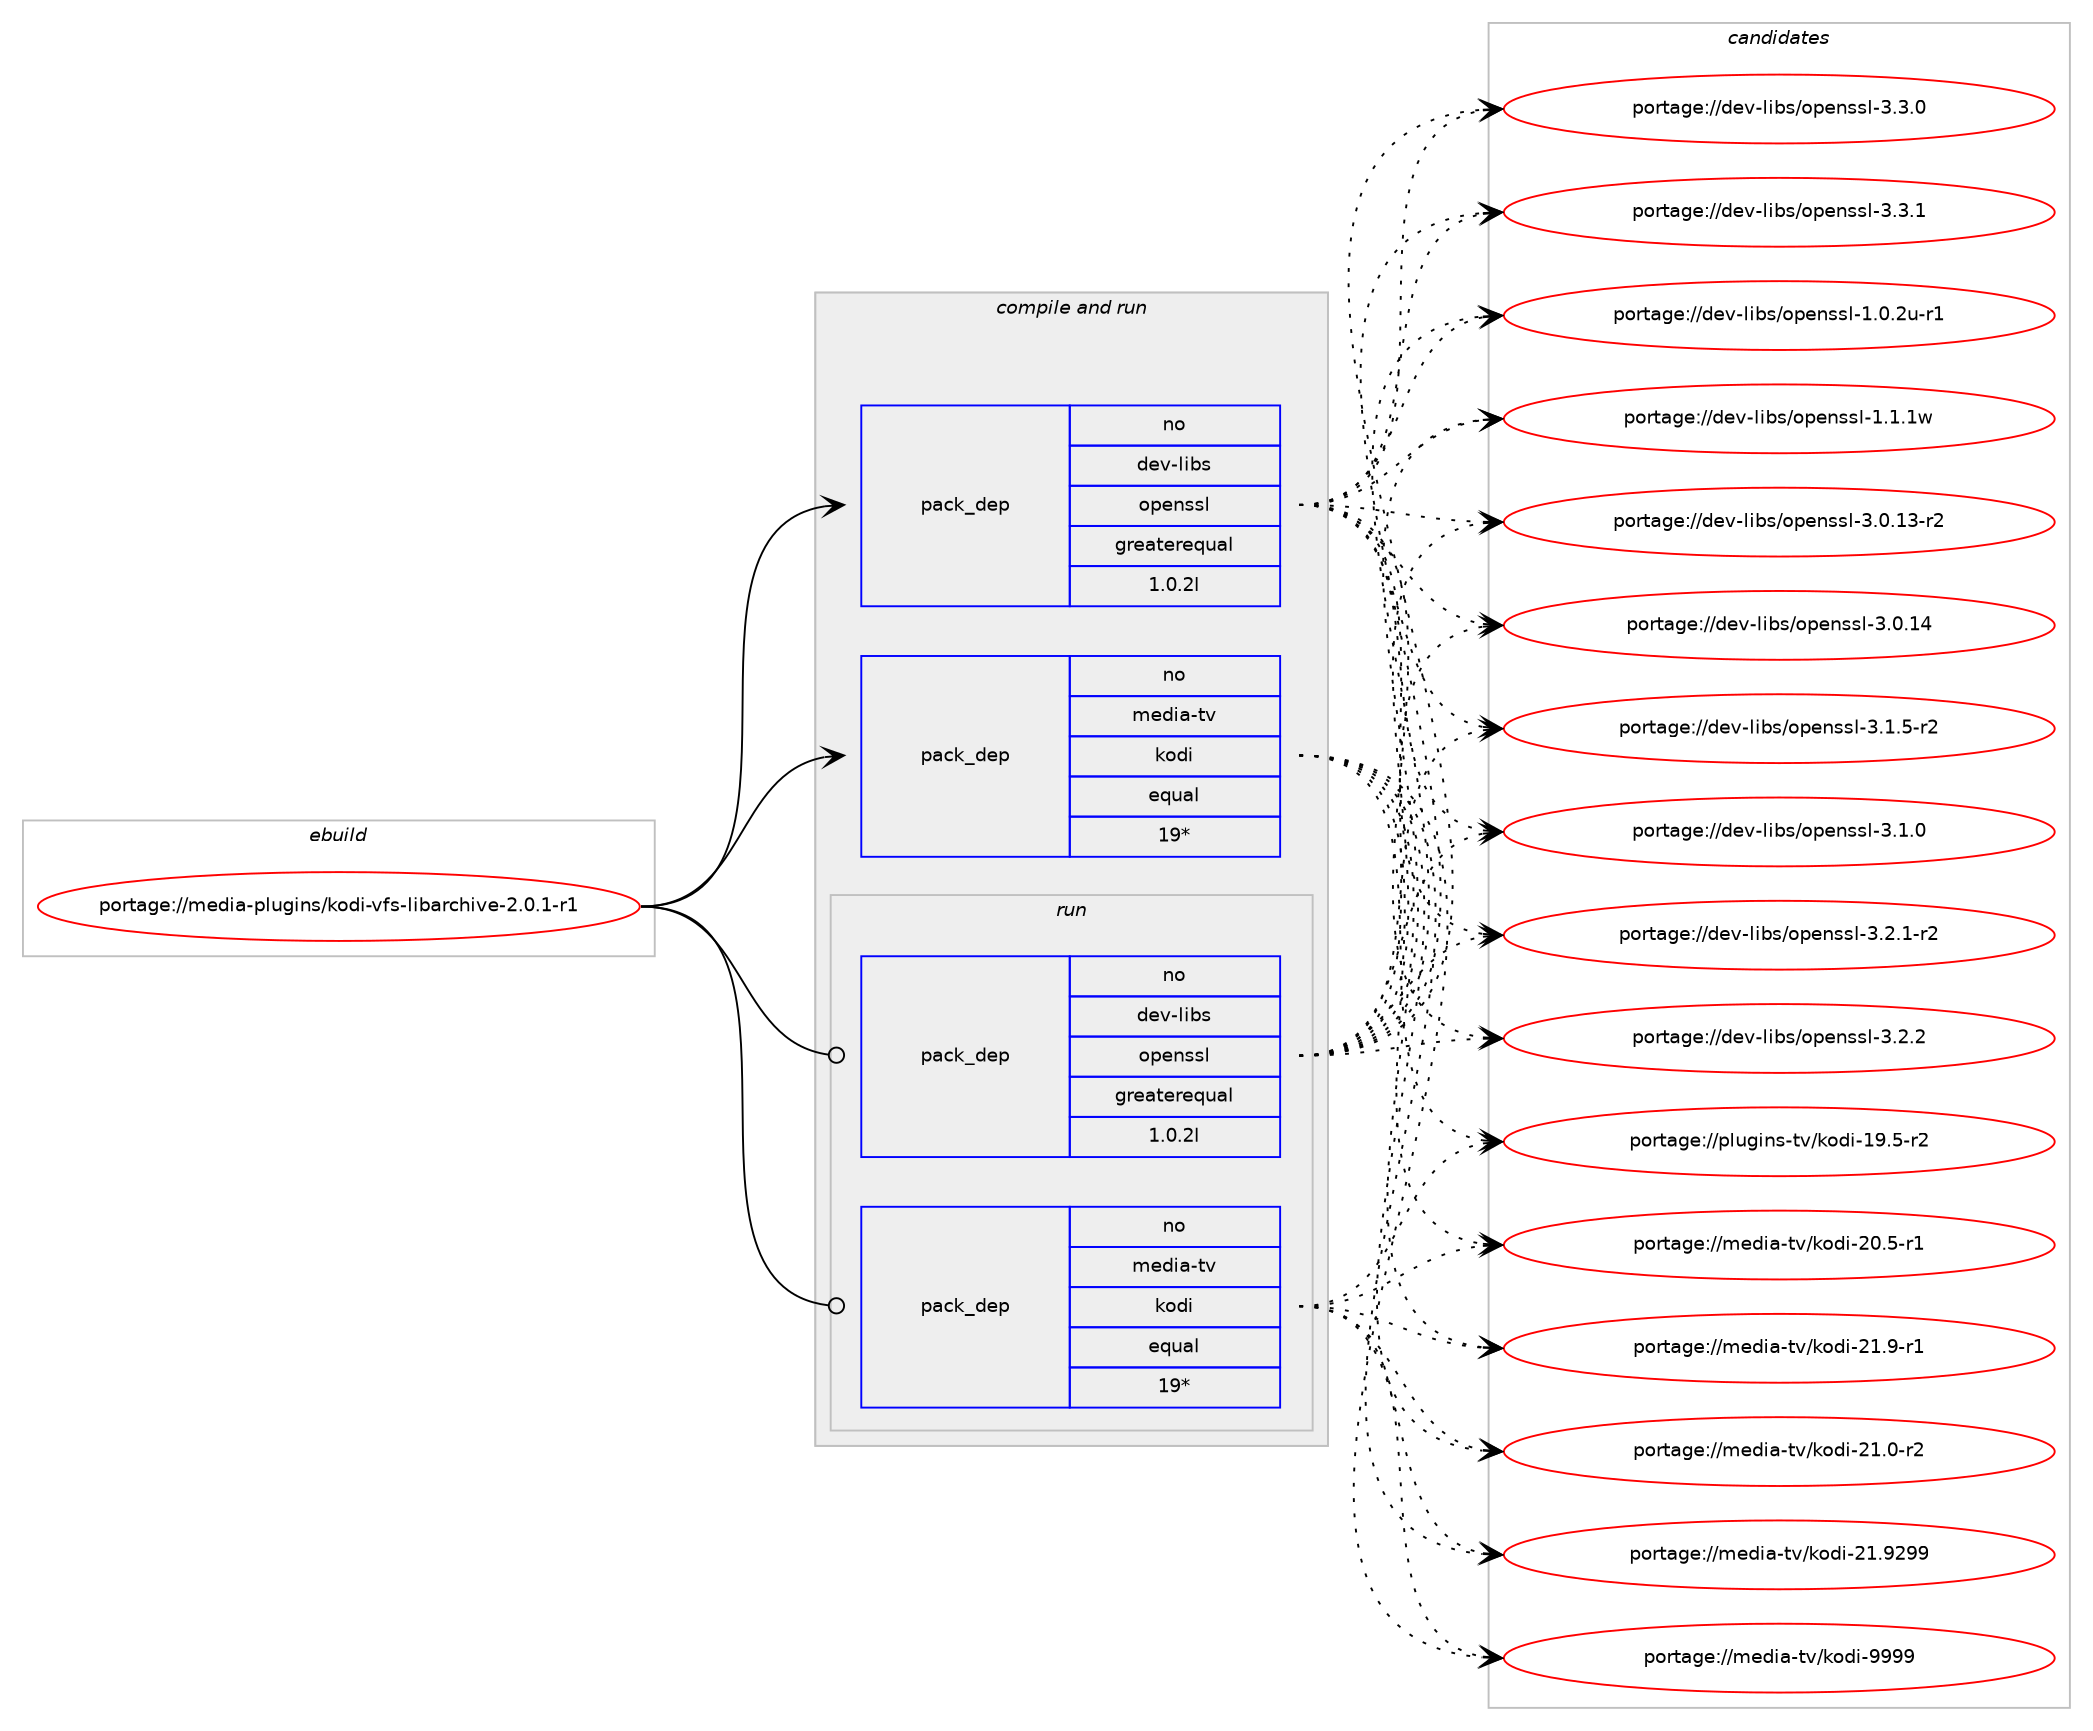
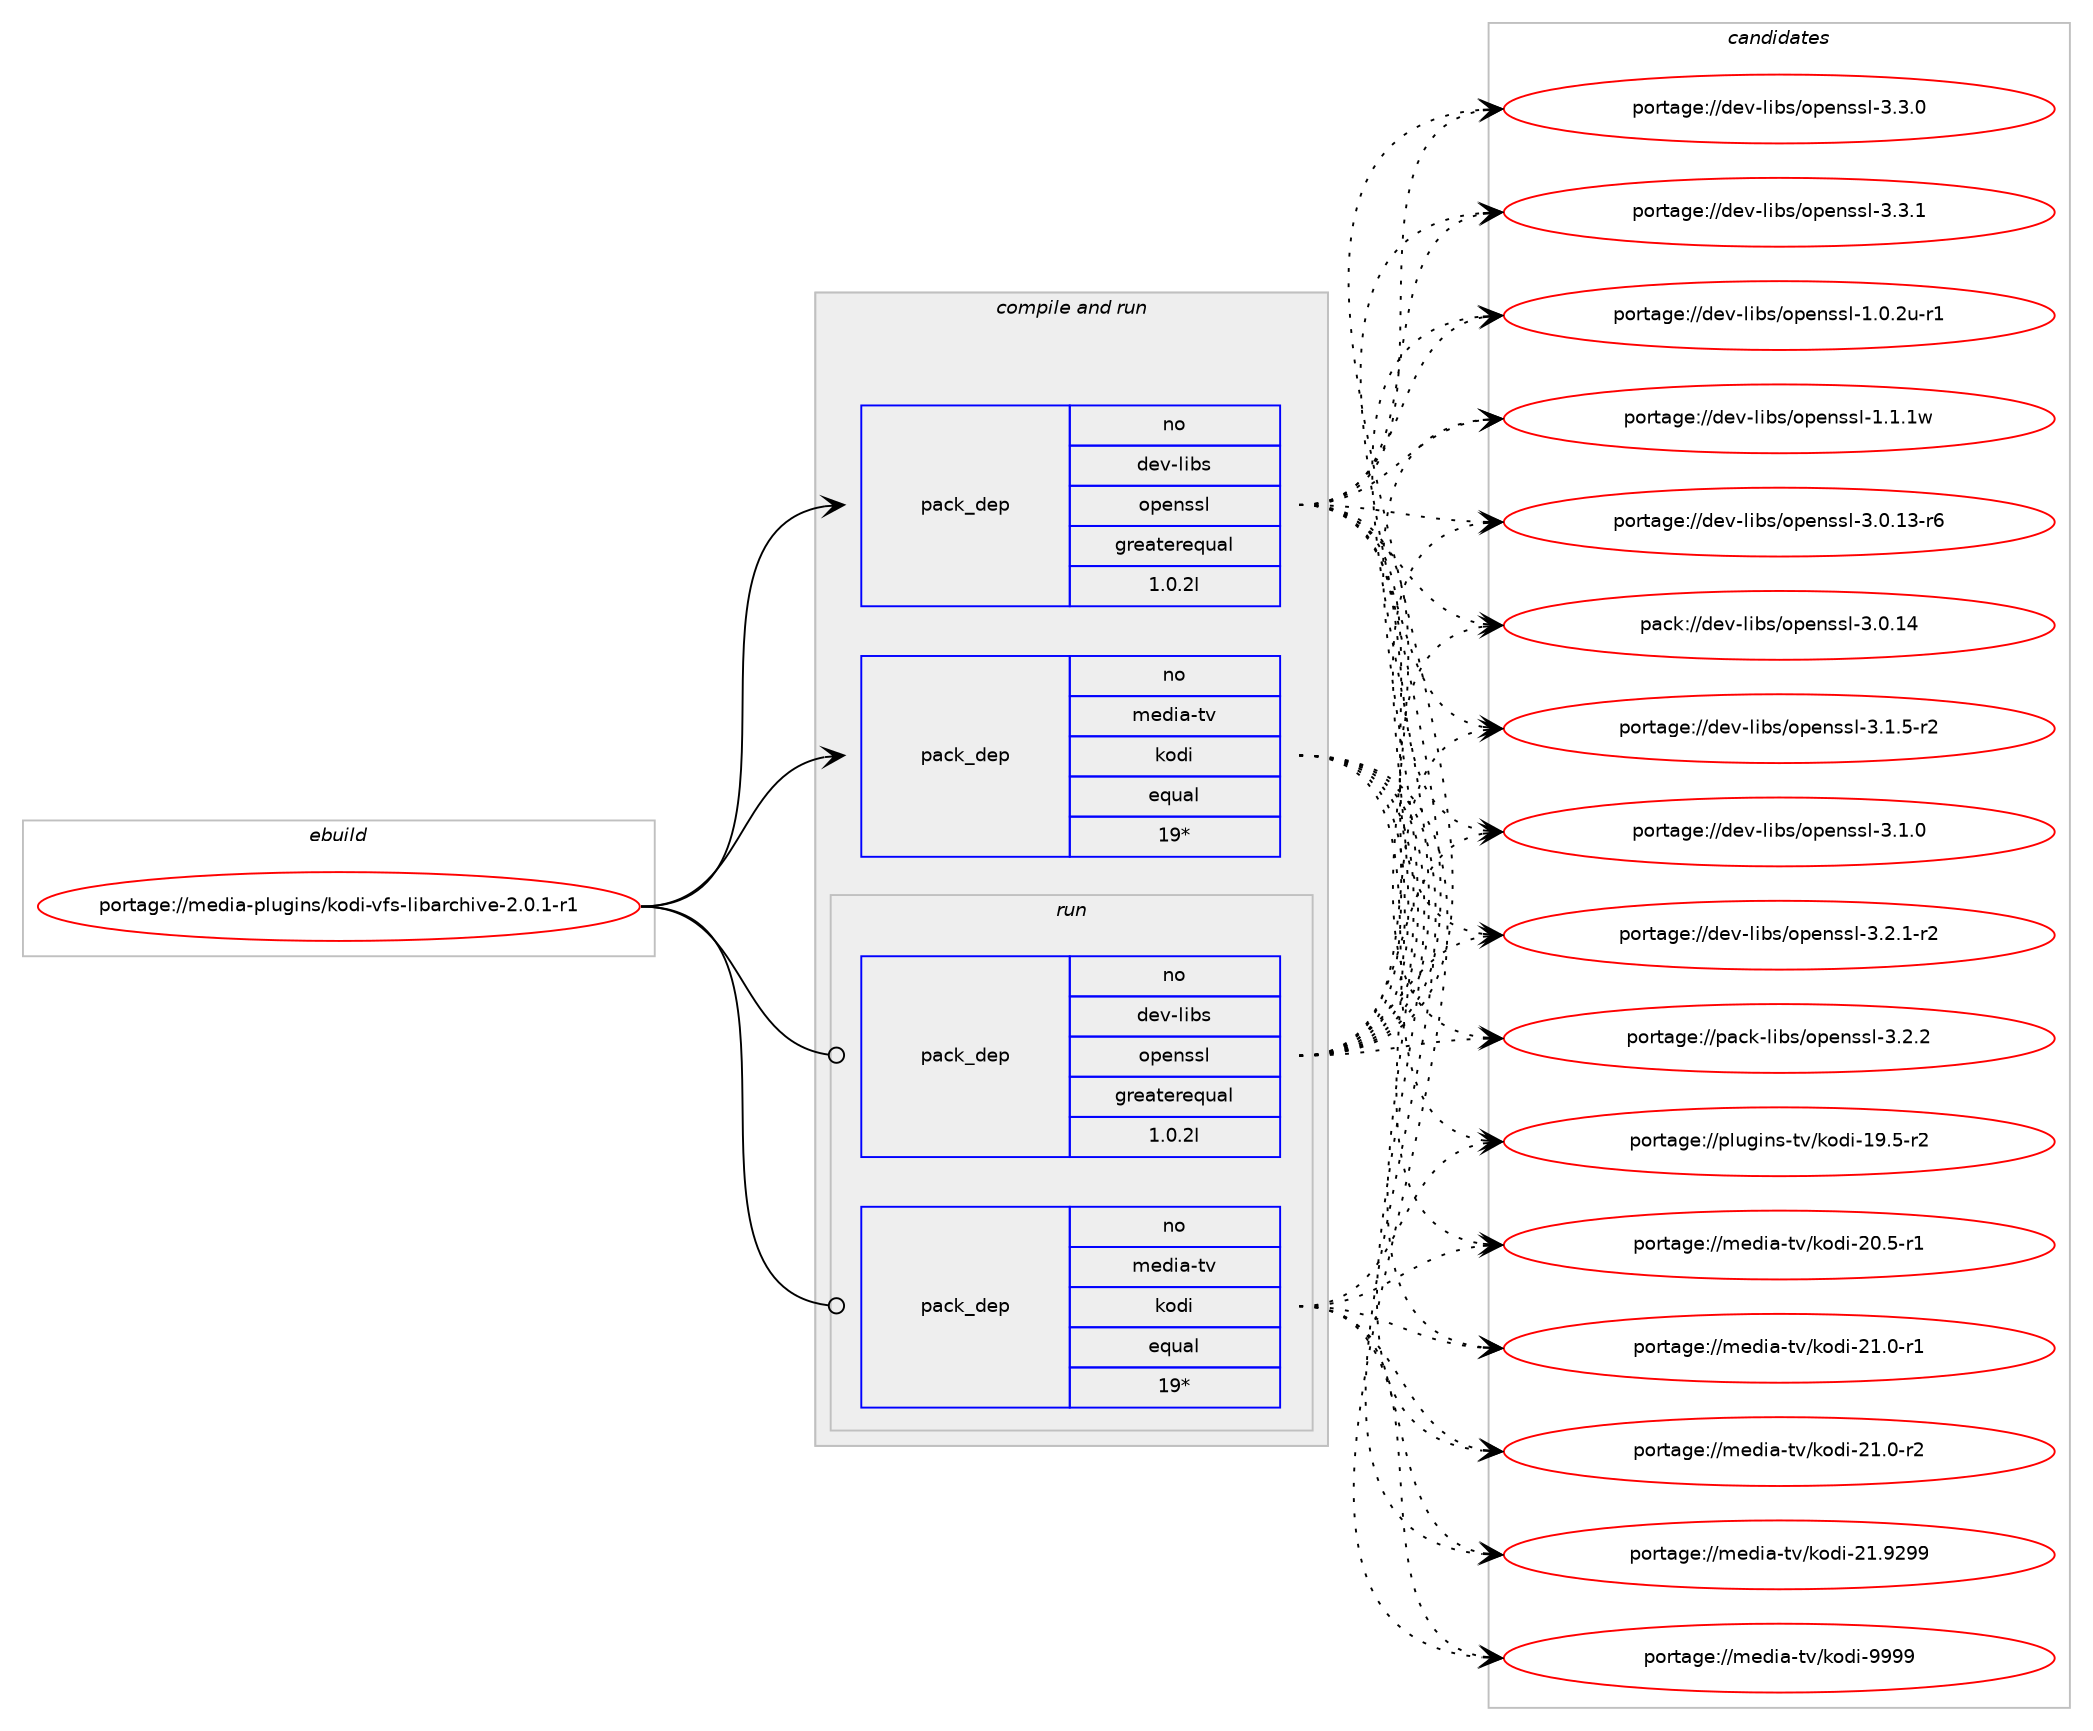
(1779, 522) -> (1779, 522)
(1779, 625) -> (1779, 625)
(1779, 1038) -> (1779, 1038)
(1779, 1348) -> (1779, 1348)
